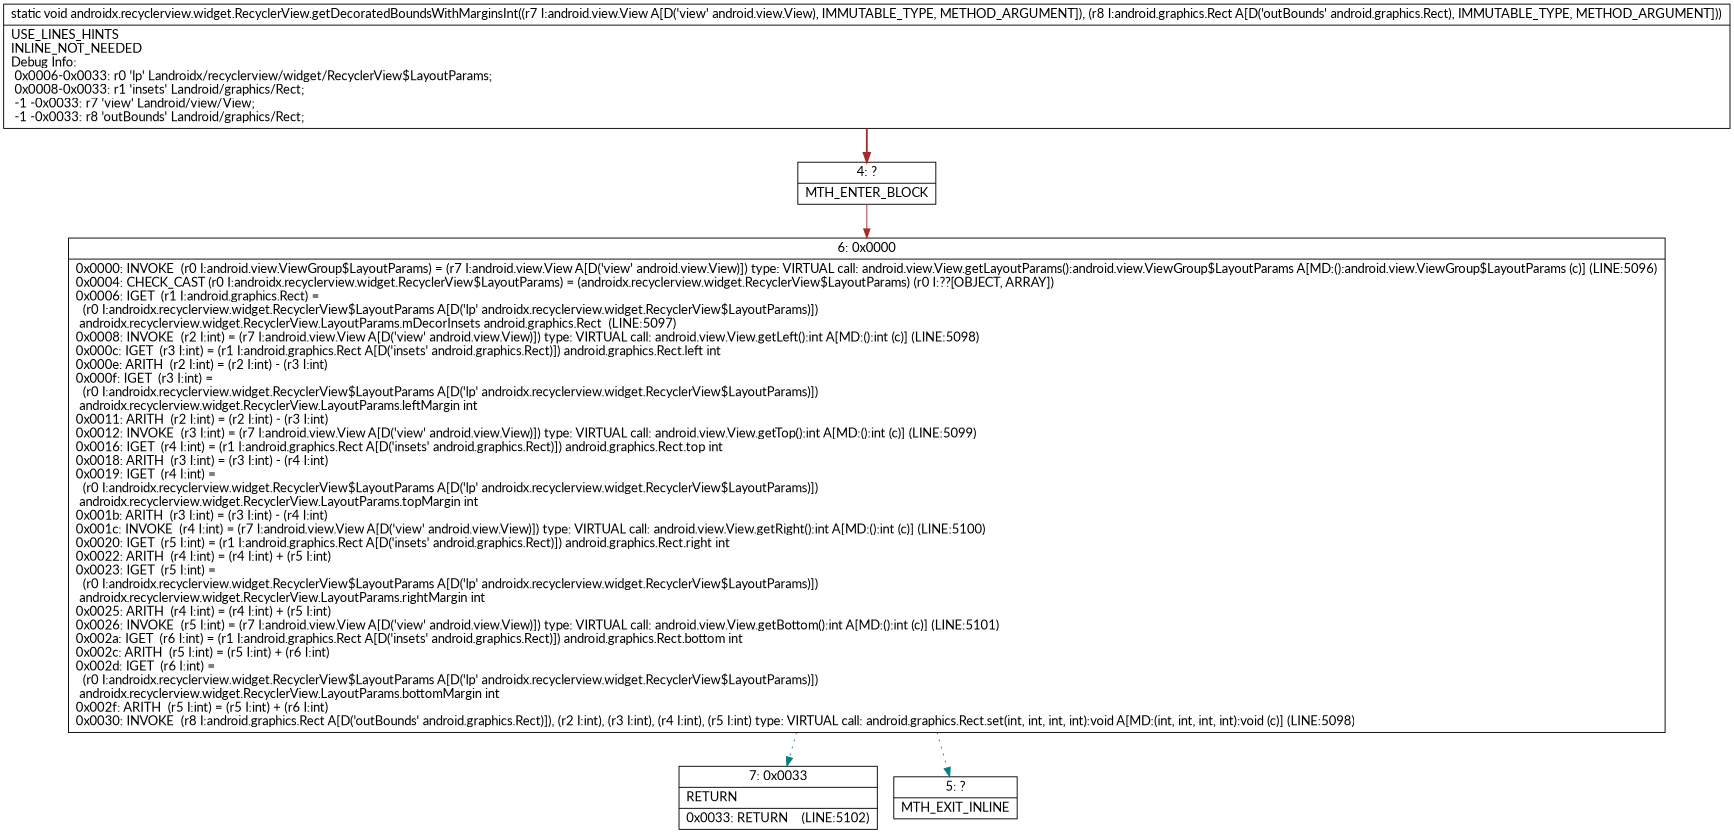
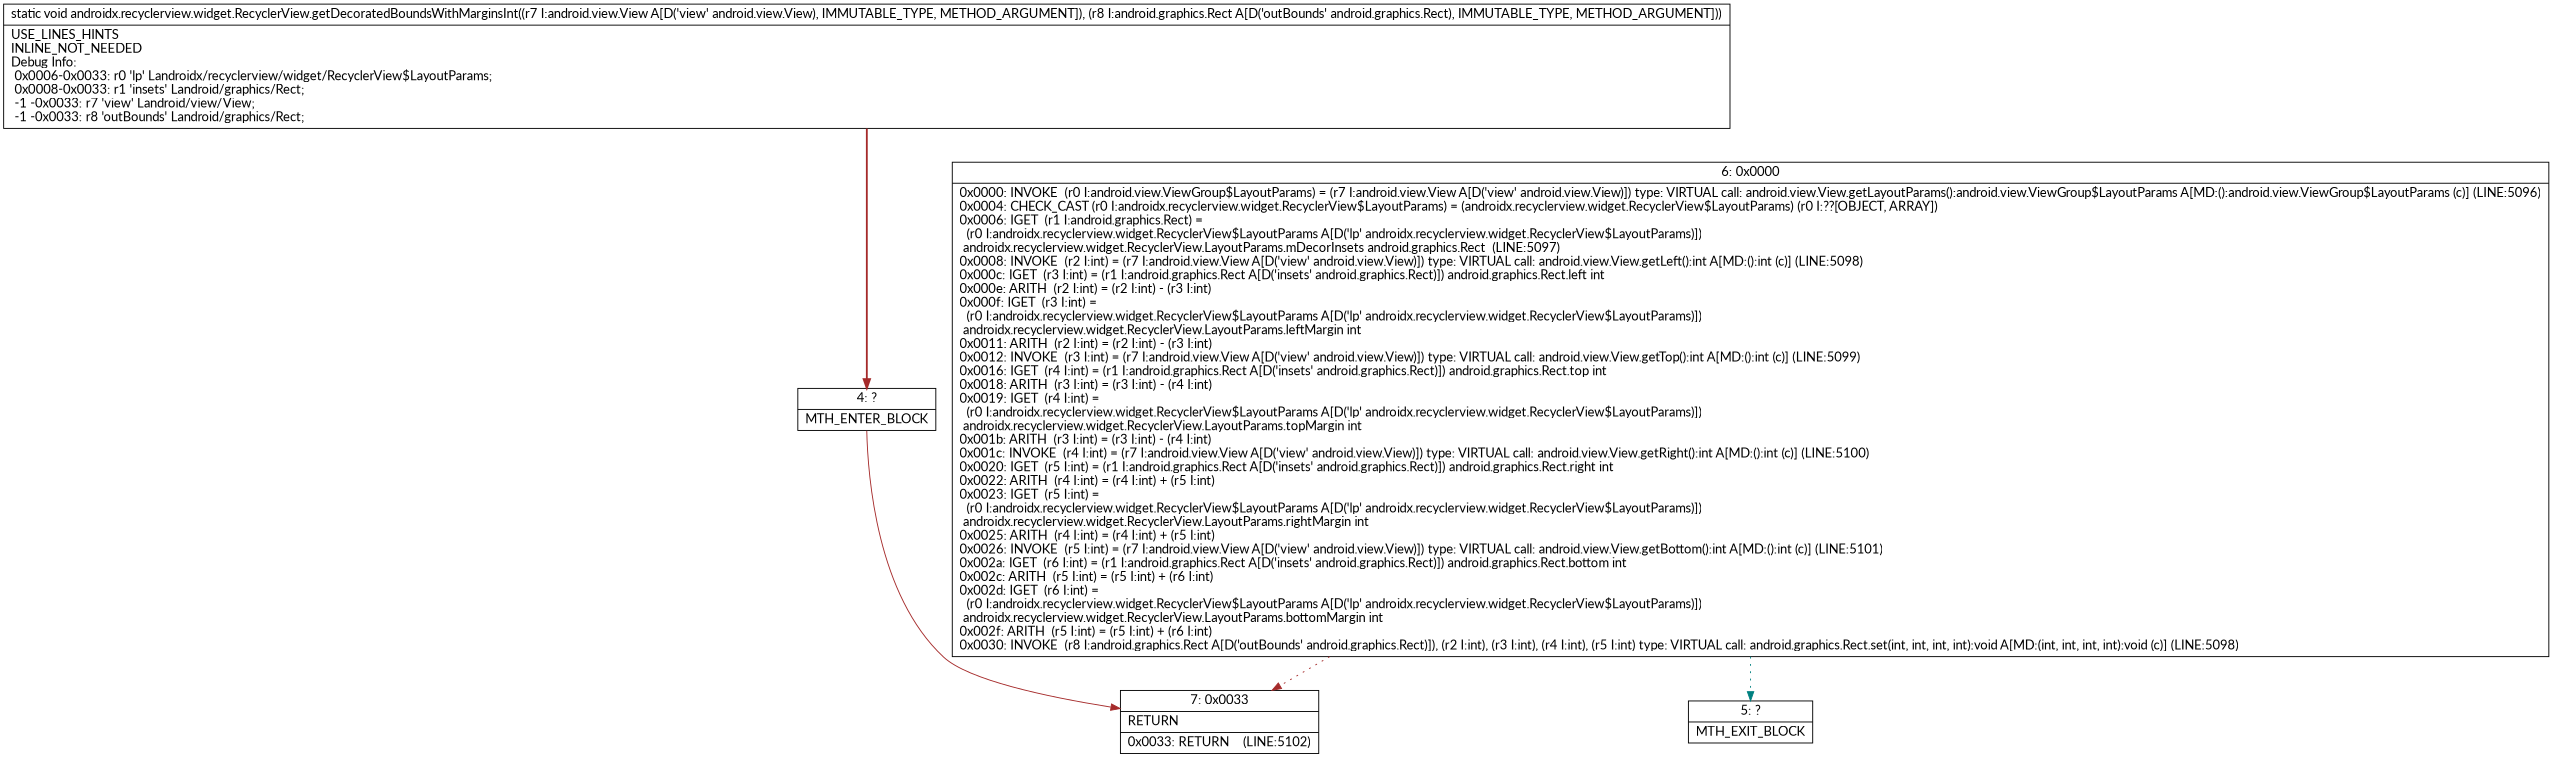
(867, 217) -> (921, 631)
(793, 745) -> (1305, 671)
(955, 808) -> (1751, 732)
